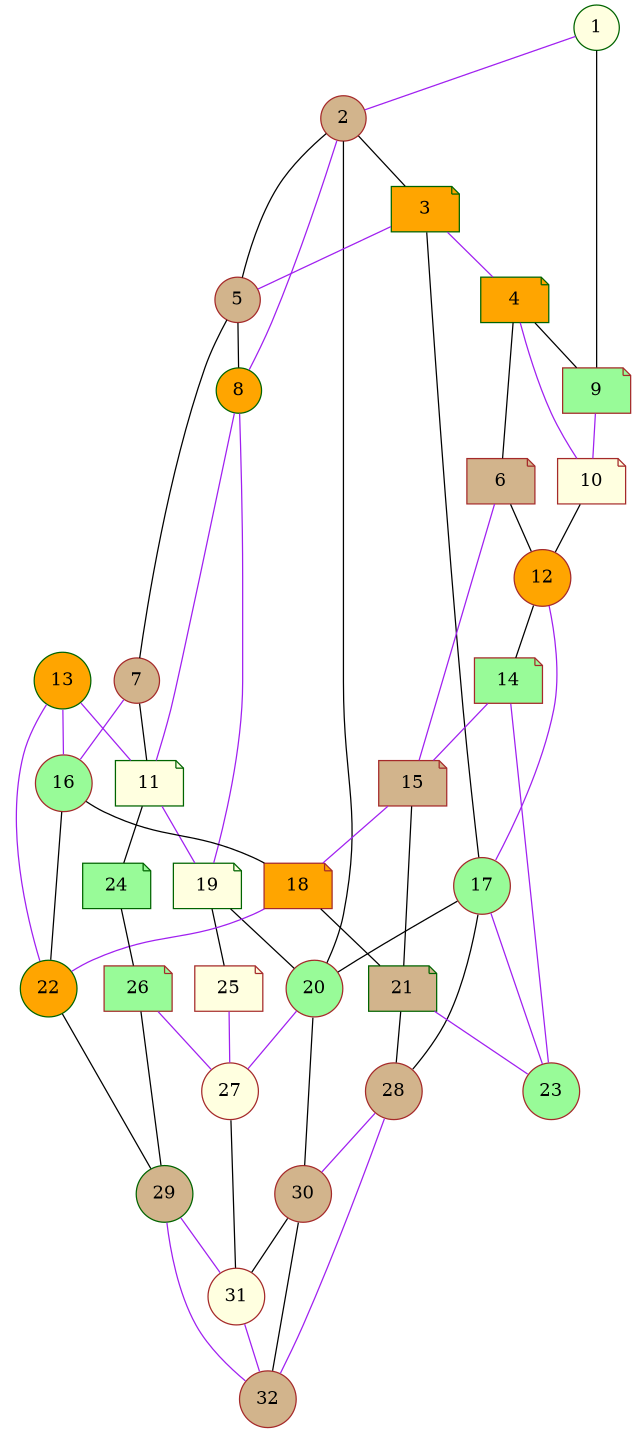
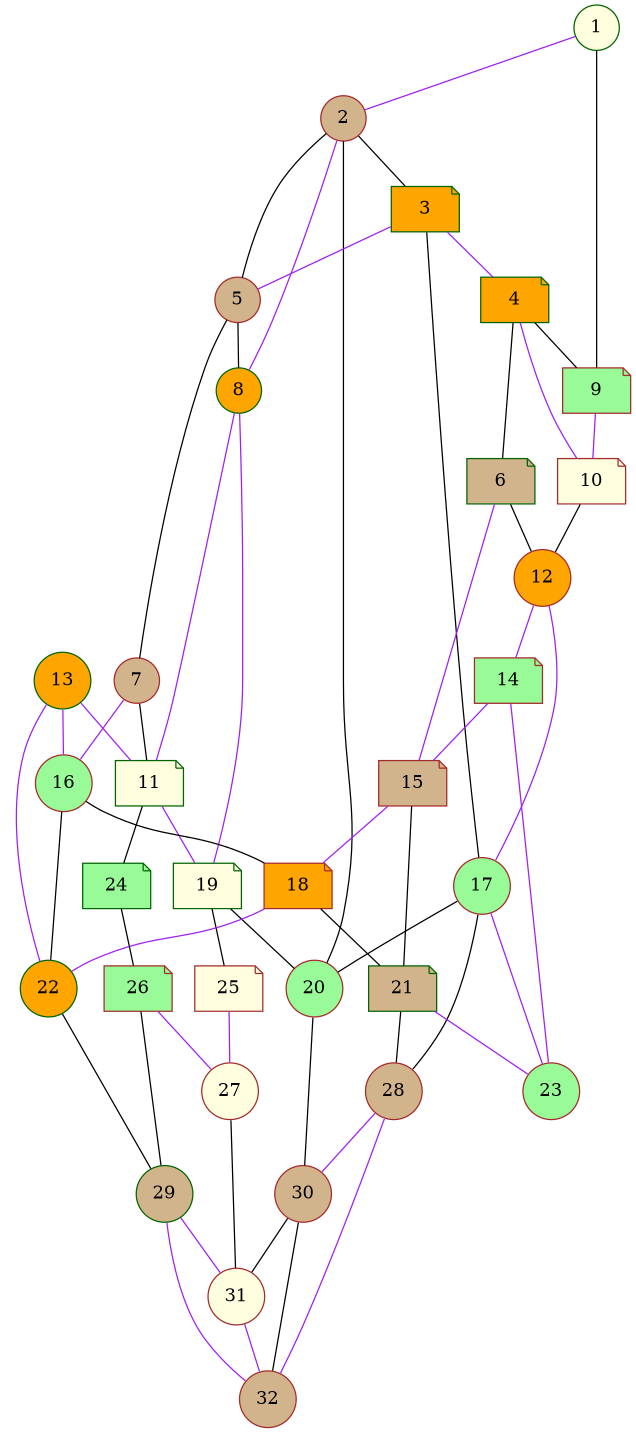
(501, 481) -> (501, 481)
(525, 632) -> (525, 632)
(272, 1040) -> none
